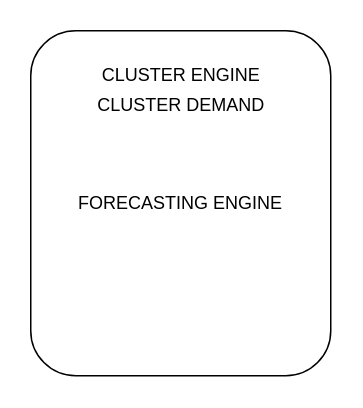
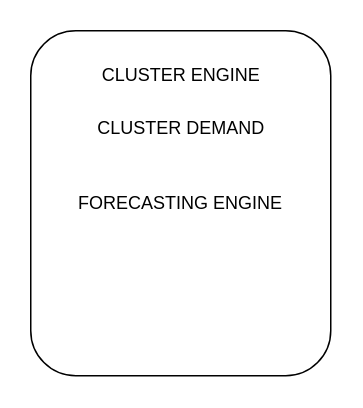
(181, 106) -> (181, 128)
